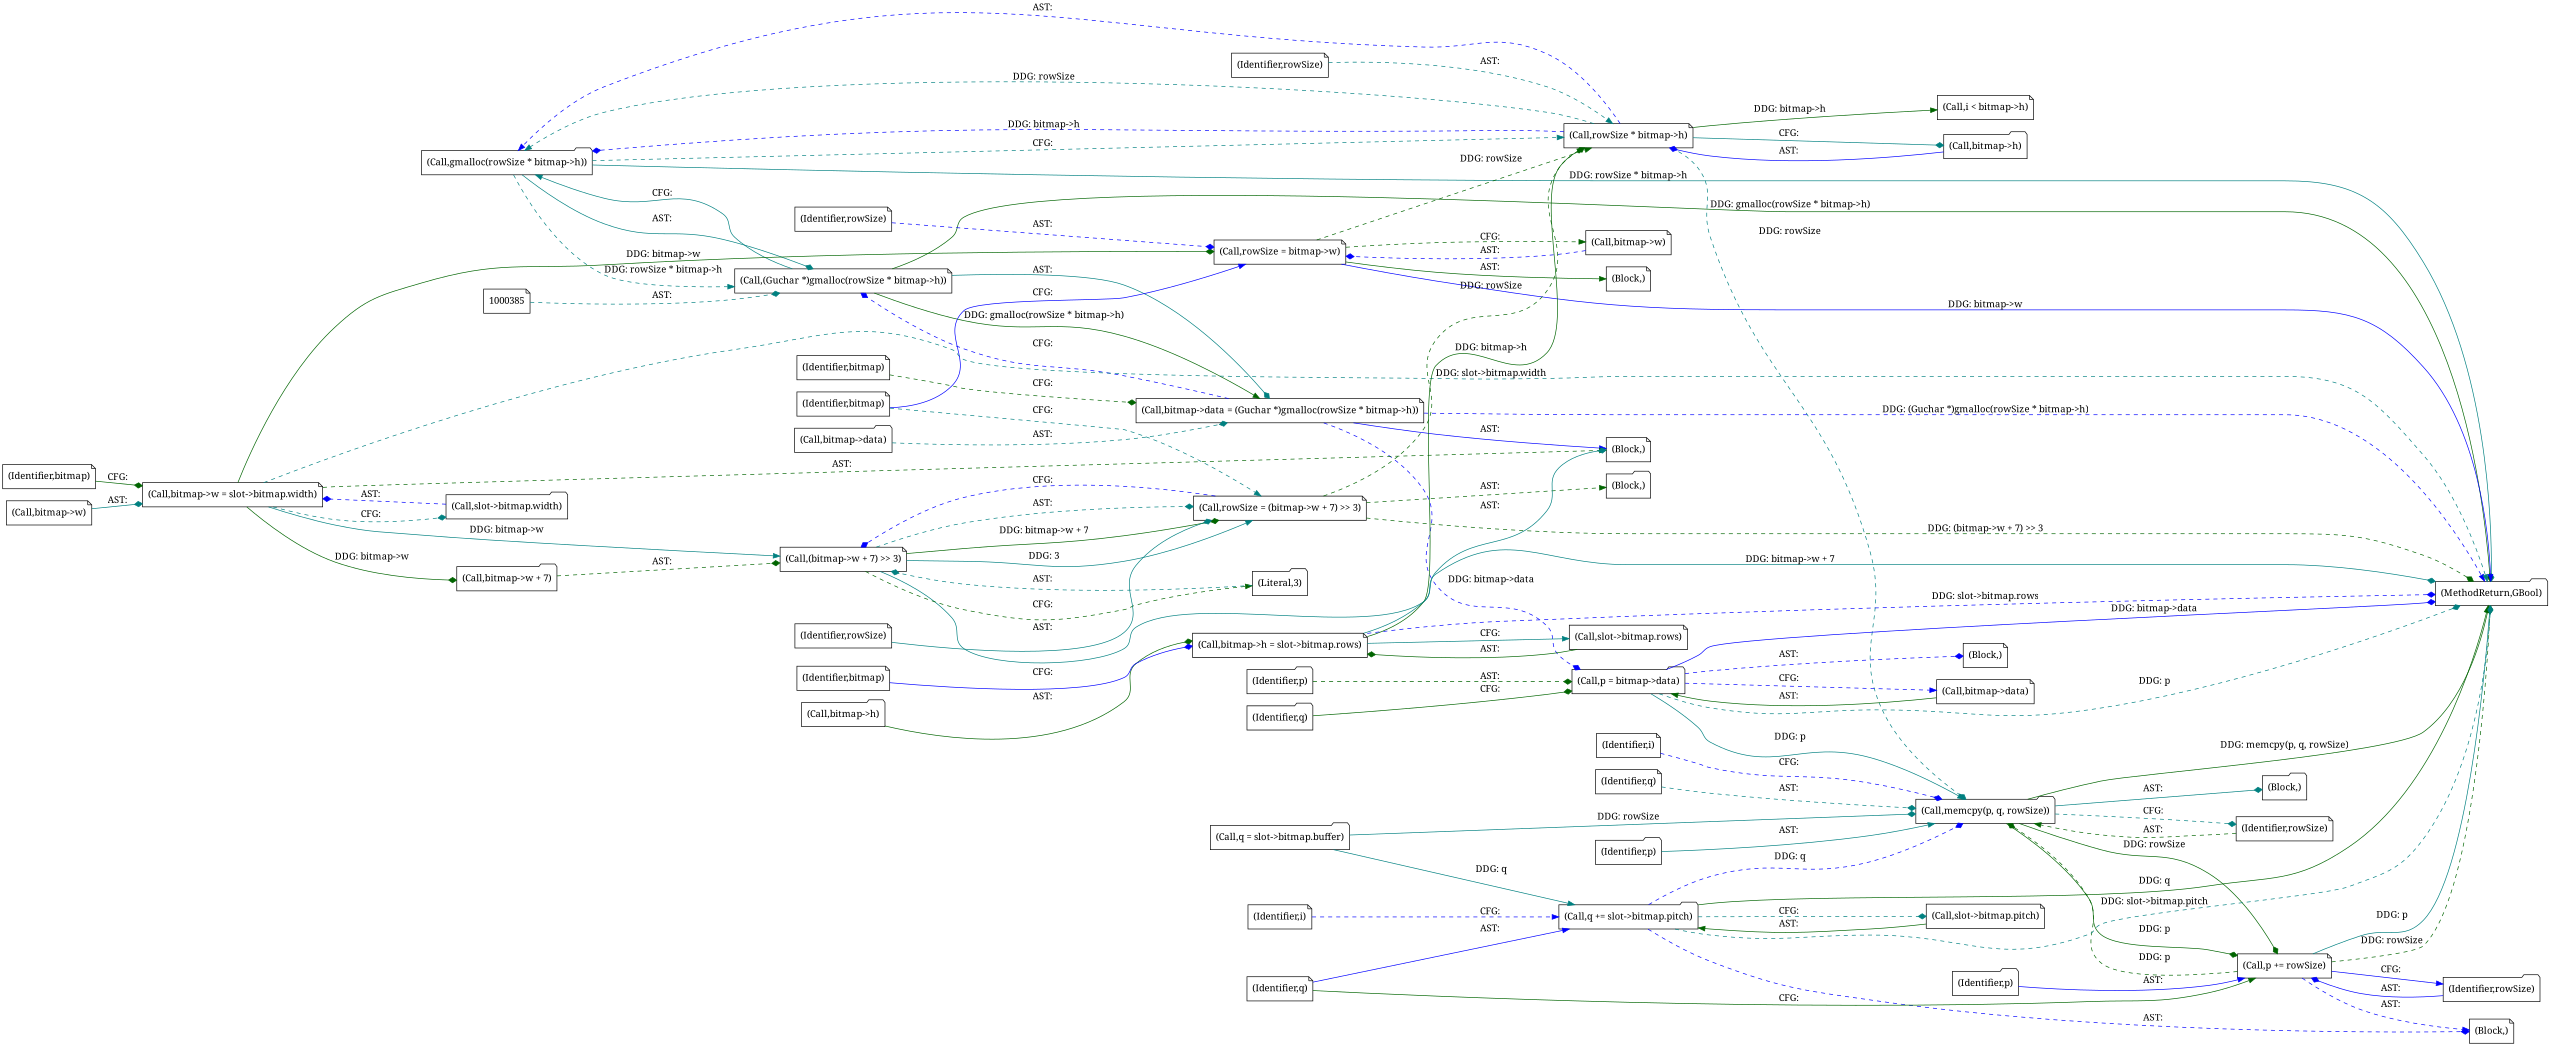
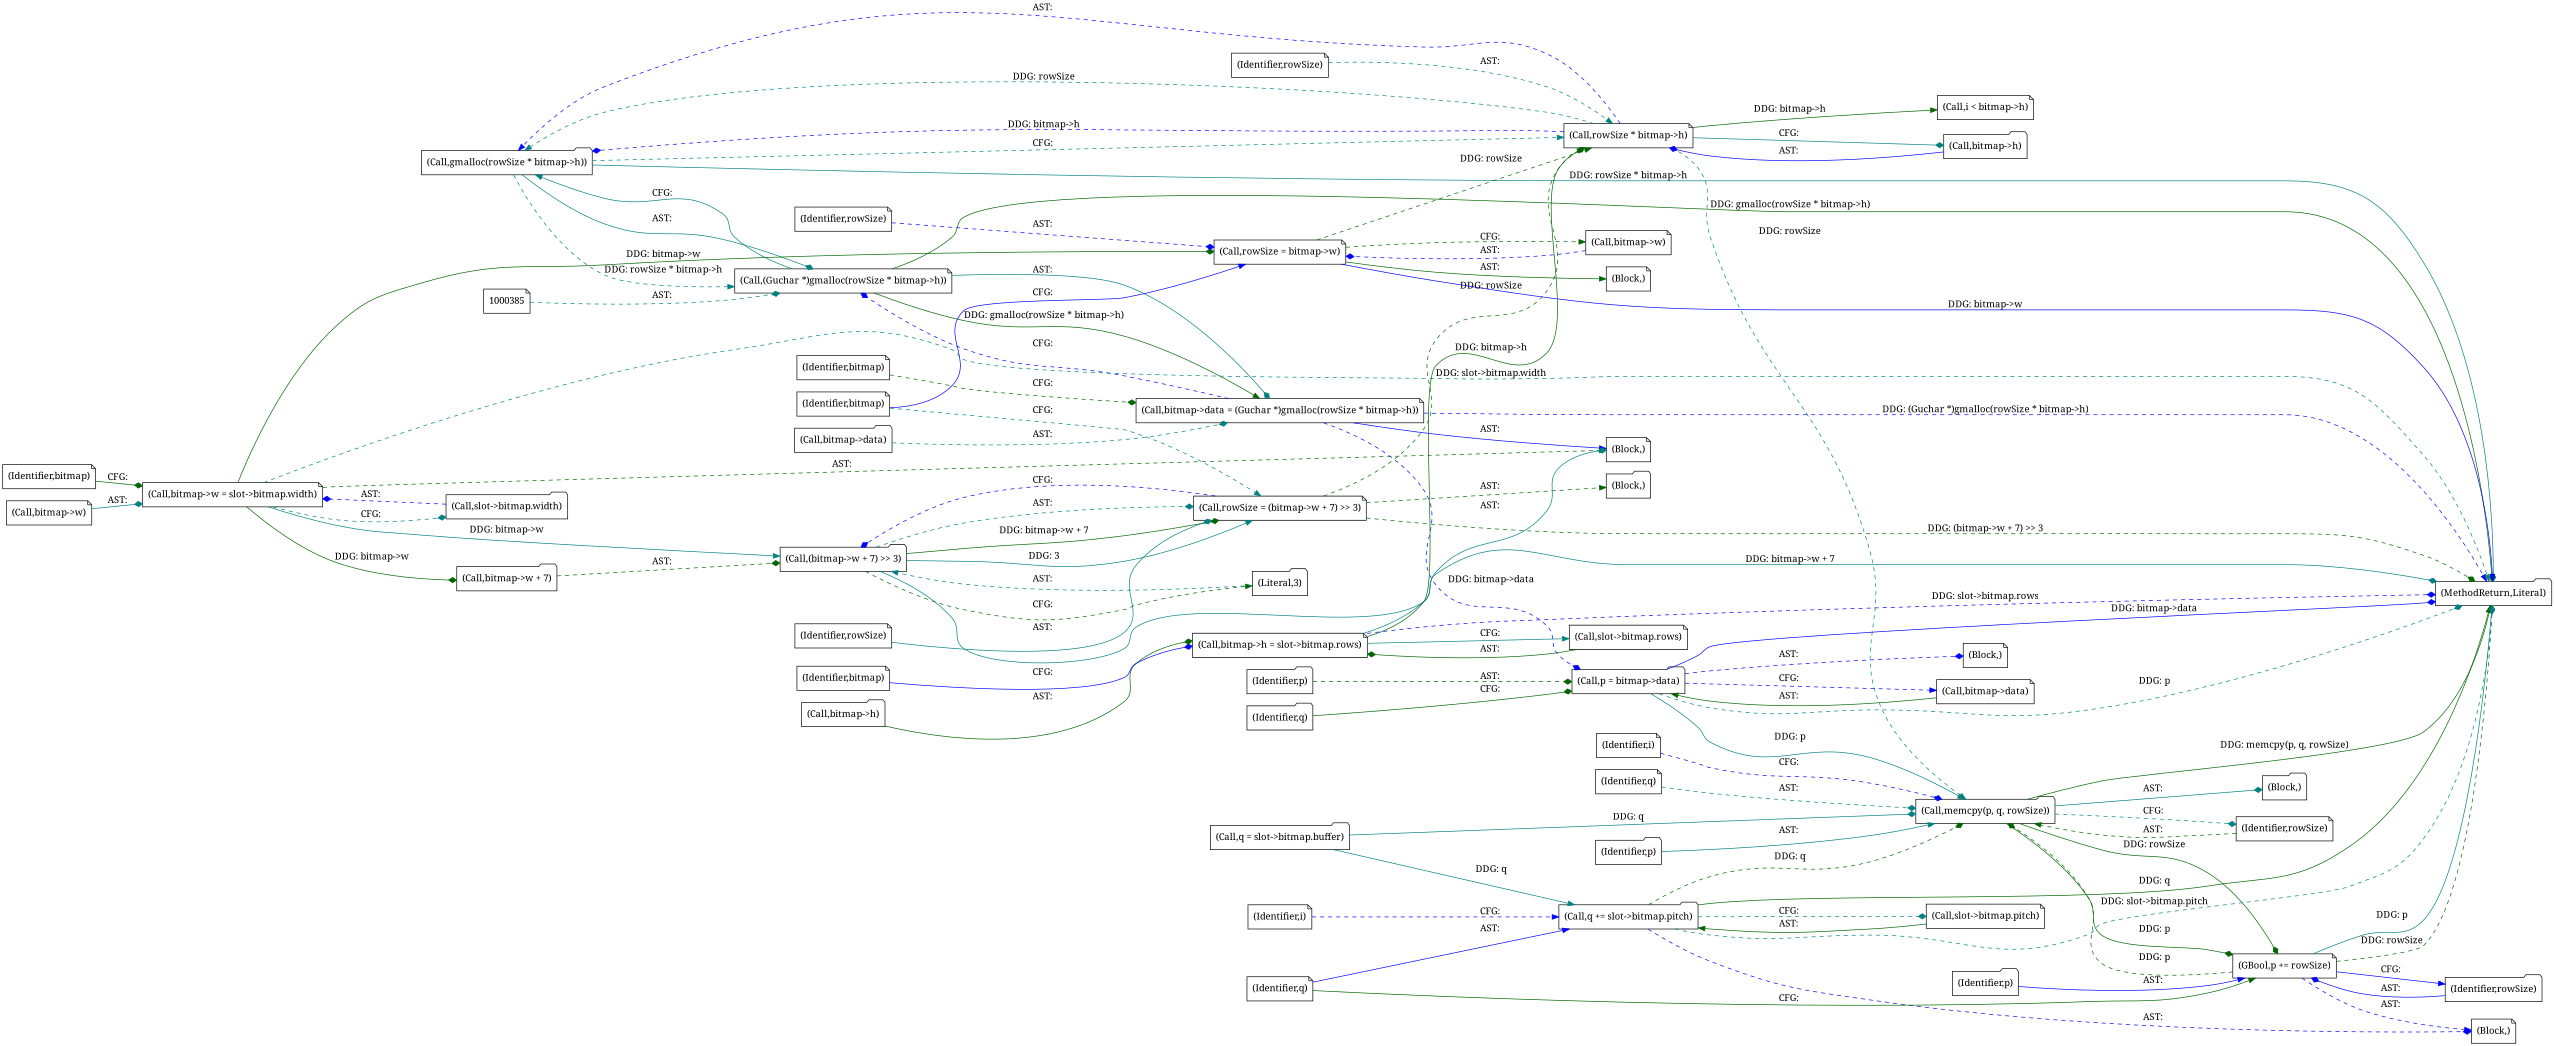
(1837, 466) -> (1837, 467)
(843, 559) -> (843, 559)
(1075, 590) -> (1074, 590)
(2492, 594) -> (2494, 594)
(1628, 817) -> (1628, 817)
(1802, 869) -> (1802, 869)
(2285, 966) -> (2285, 966)
